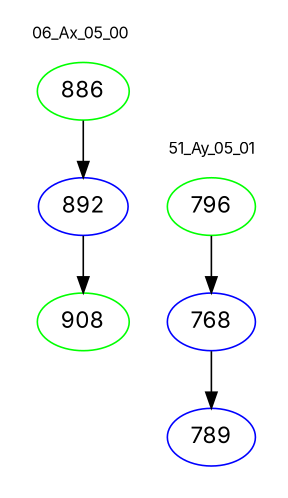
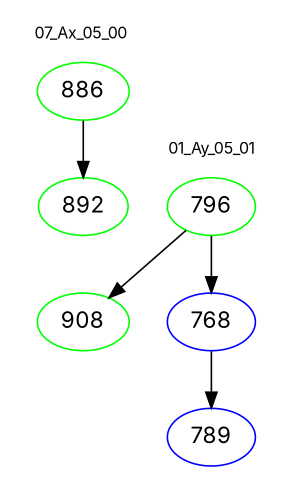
(81, 34) -> (81, 34)
(212, 150) -> (212, 150)
(83, 207) -> (83, 207)
(83, 256) -> (165, 249)
